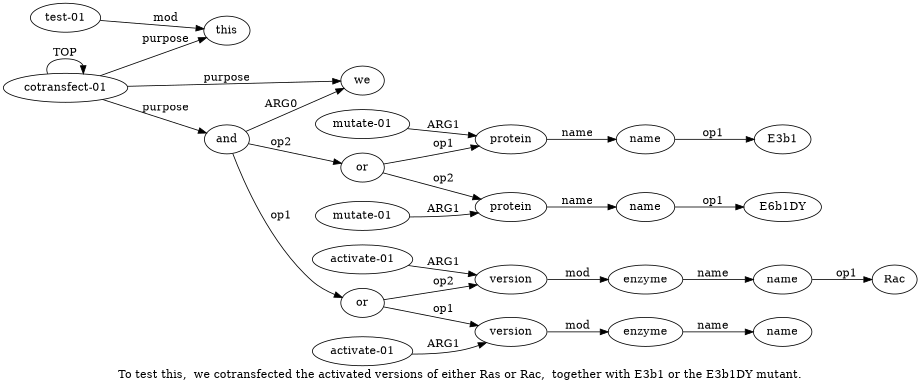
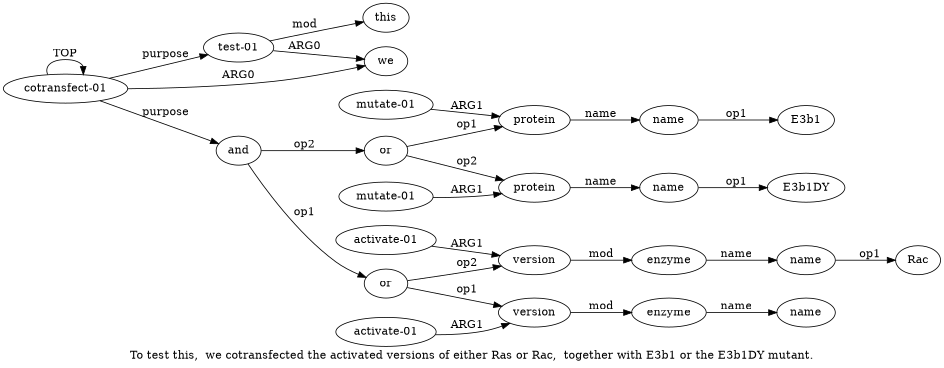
(150, 58) -> (155, 67)
(227, 78) -> (239, 75)
(291, 112) -> (315, 55)
(783, 207) -> (806, 188)
